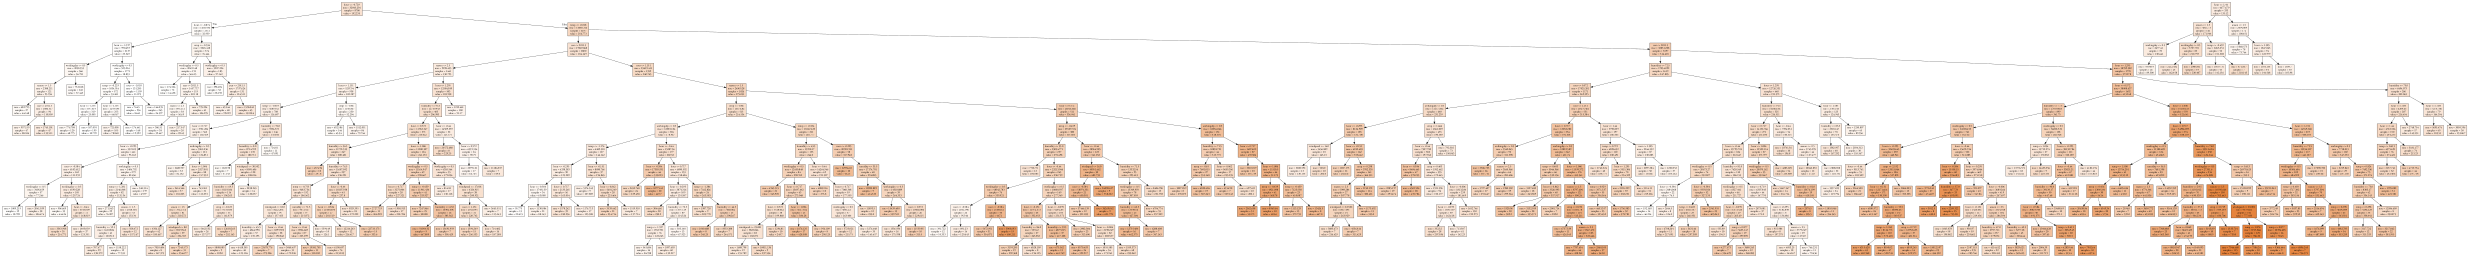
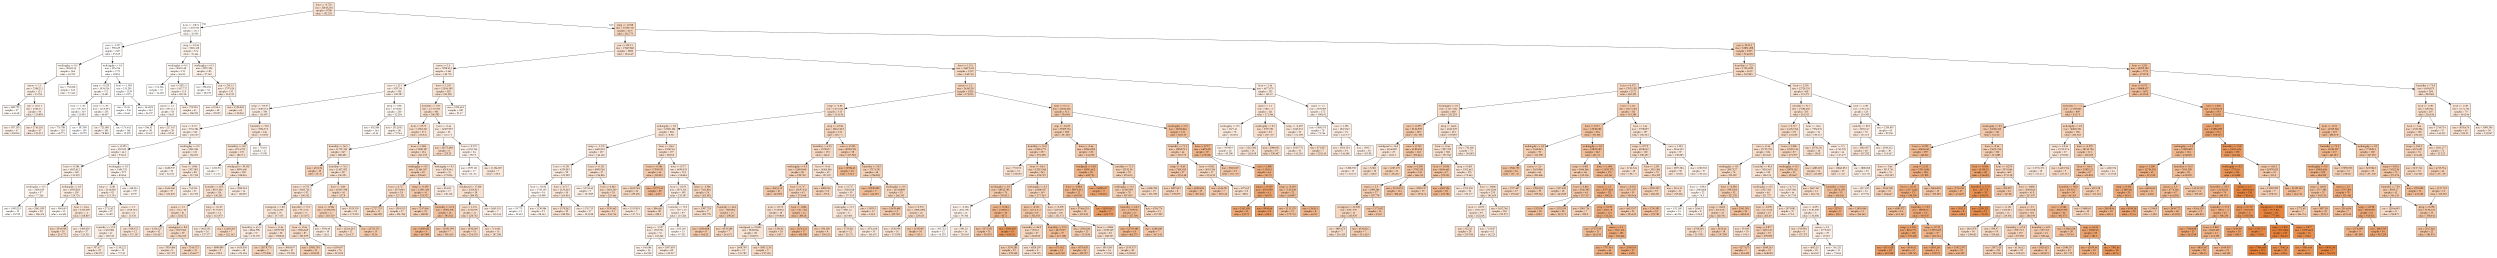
none -> (1115, 80)
(2363, 221) -> (2433, 200)
